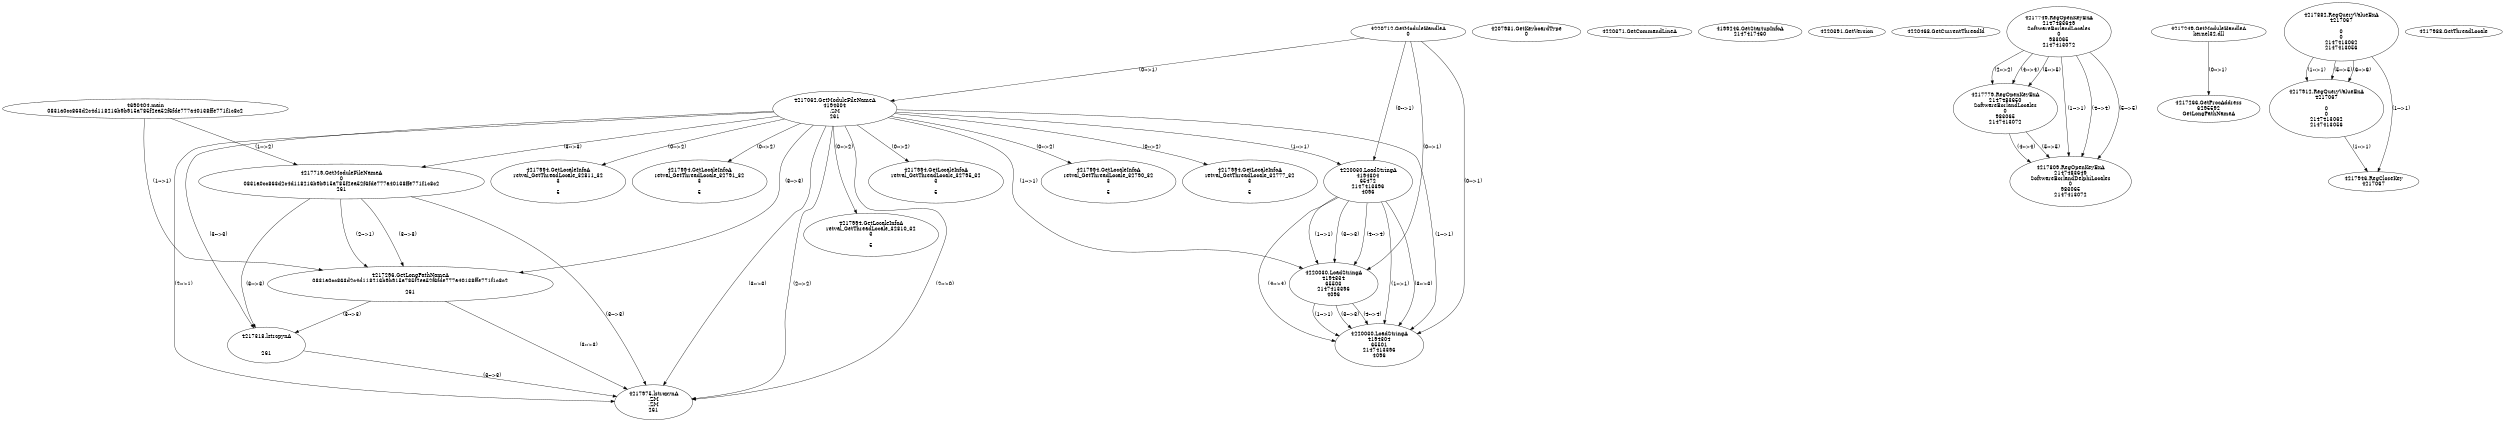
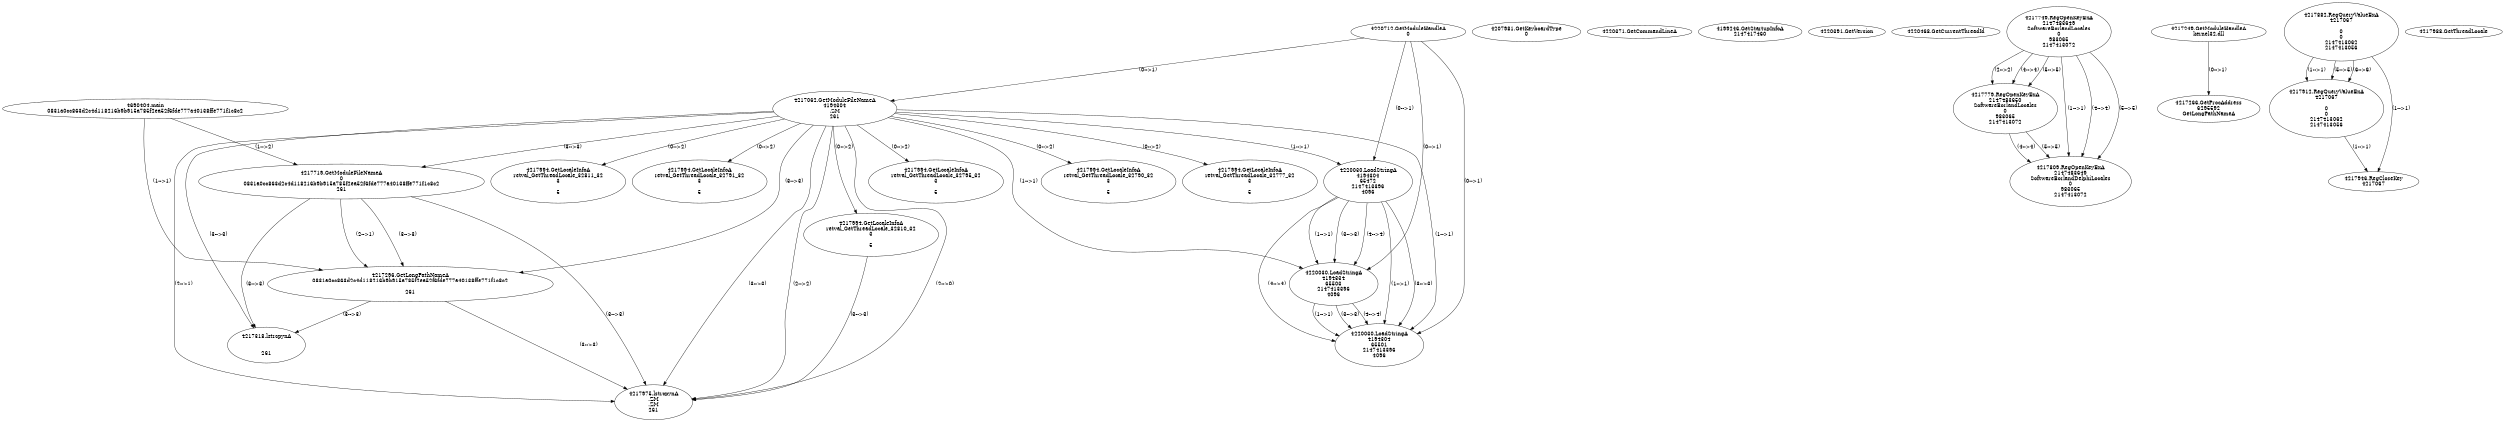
(458, 373) -> (815, 368)
